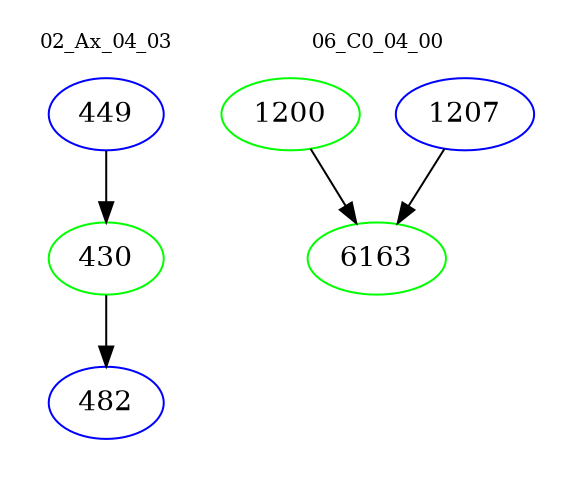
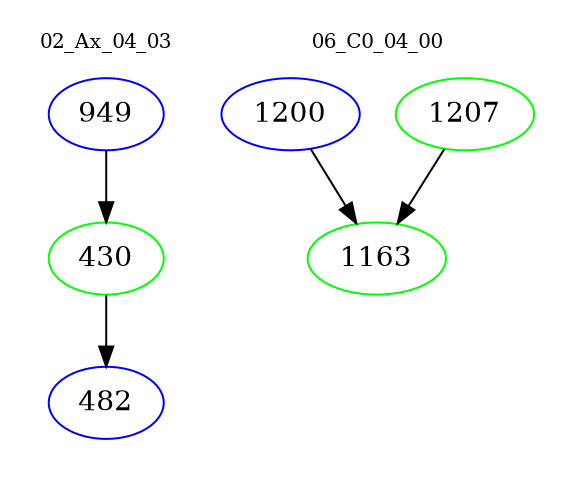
(106, 114) -> (106, 114)
(291, 114) -> (291, 114)
(465, 114) -> (465, 114)
(377, 259) -> (377, 259)
